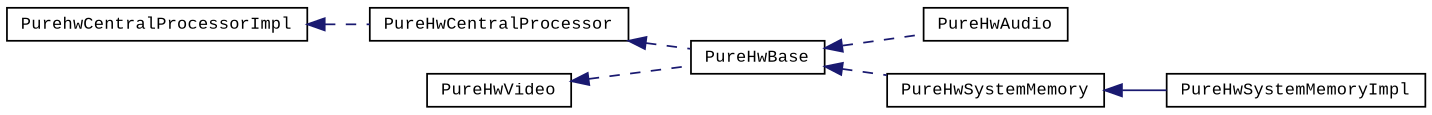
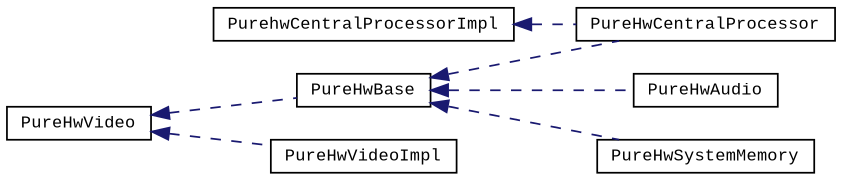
(668, 46) -> (534, 57)
(1296, 90) -> none
none -> (364, 156)
